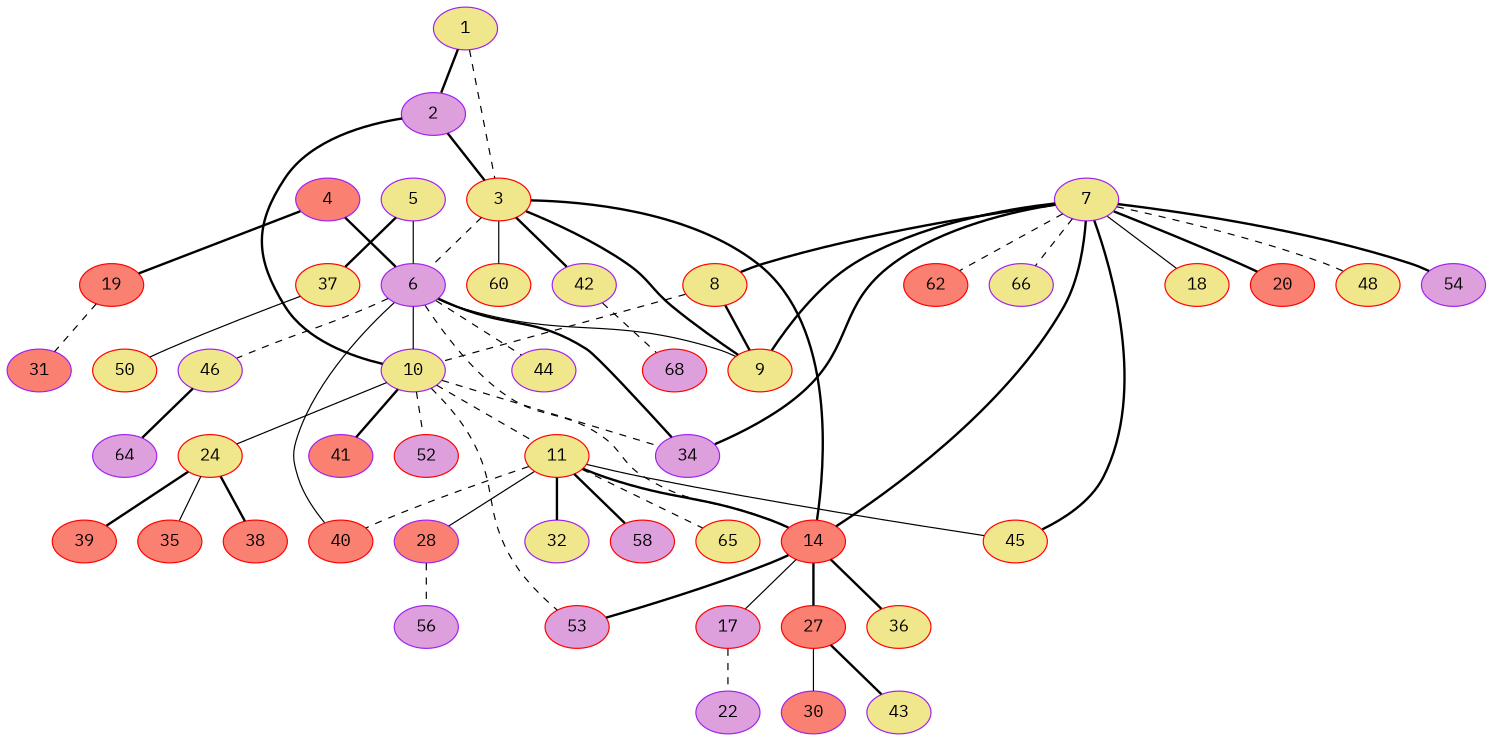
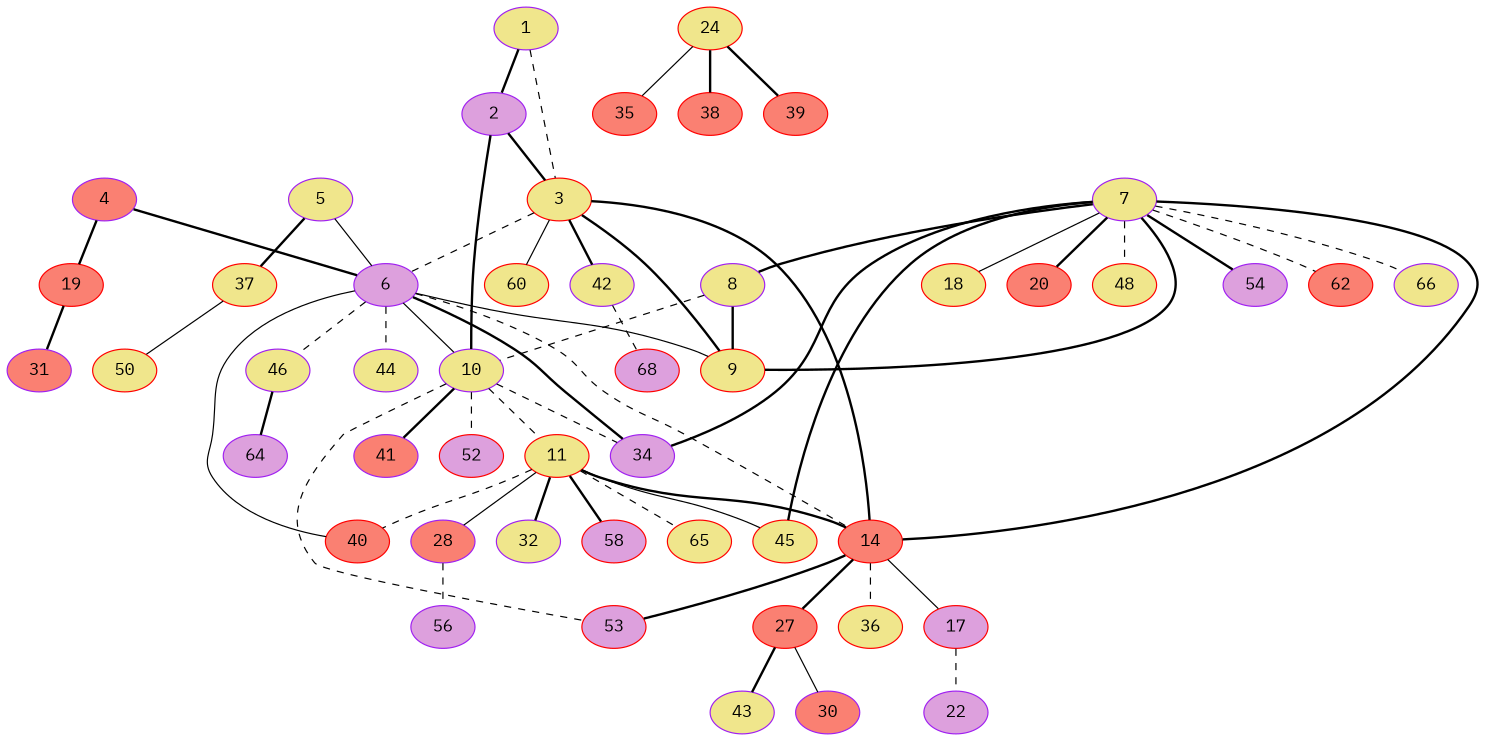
(715, 285) -> (733, 285)
(75, 328) -> (55, 328)
(319, 410) -> none
(856, 584) -> (870, 584)
